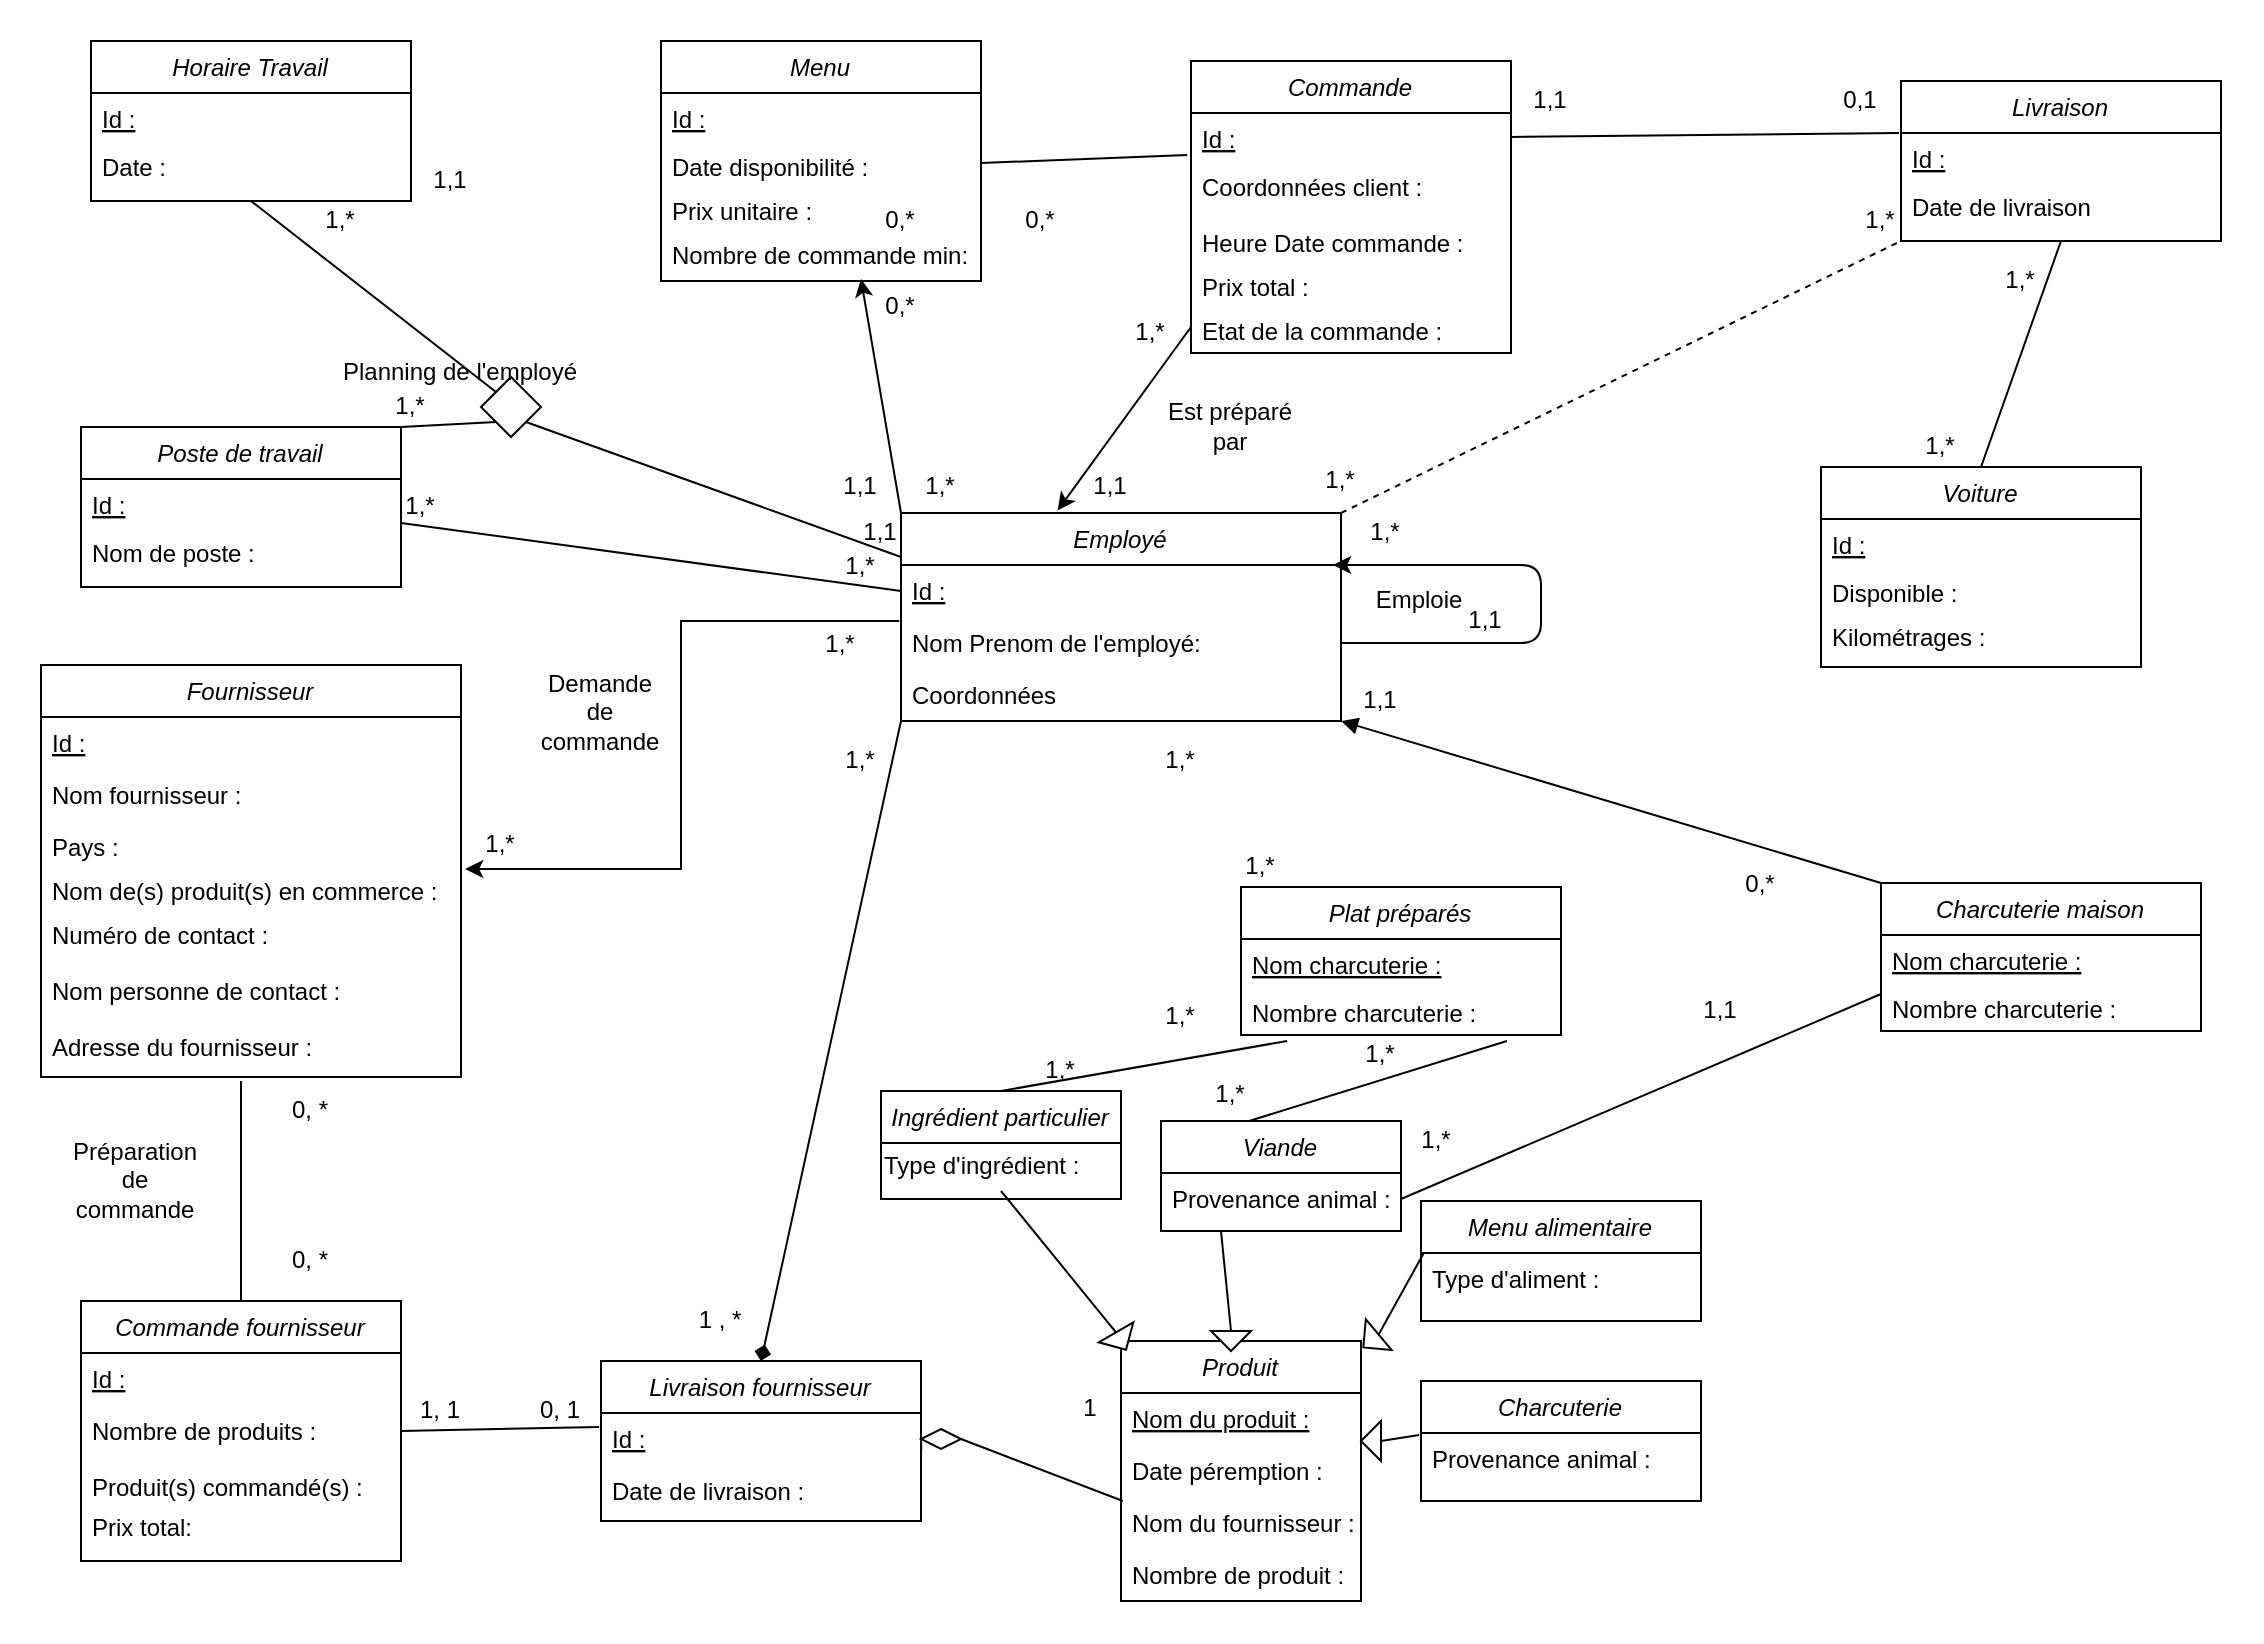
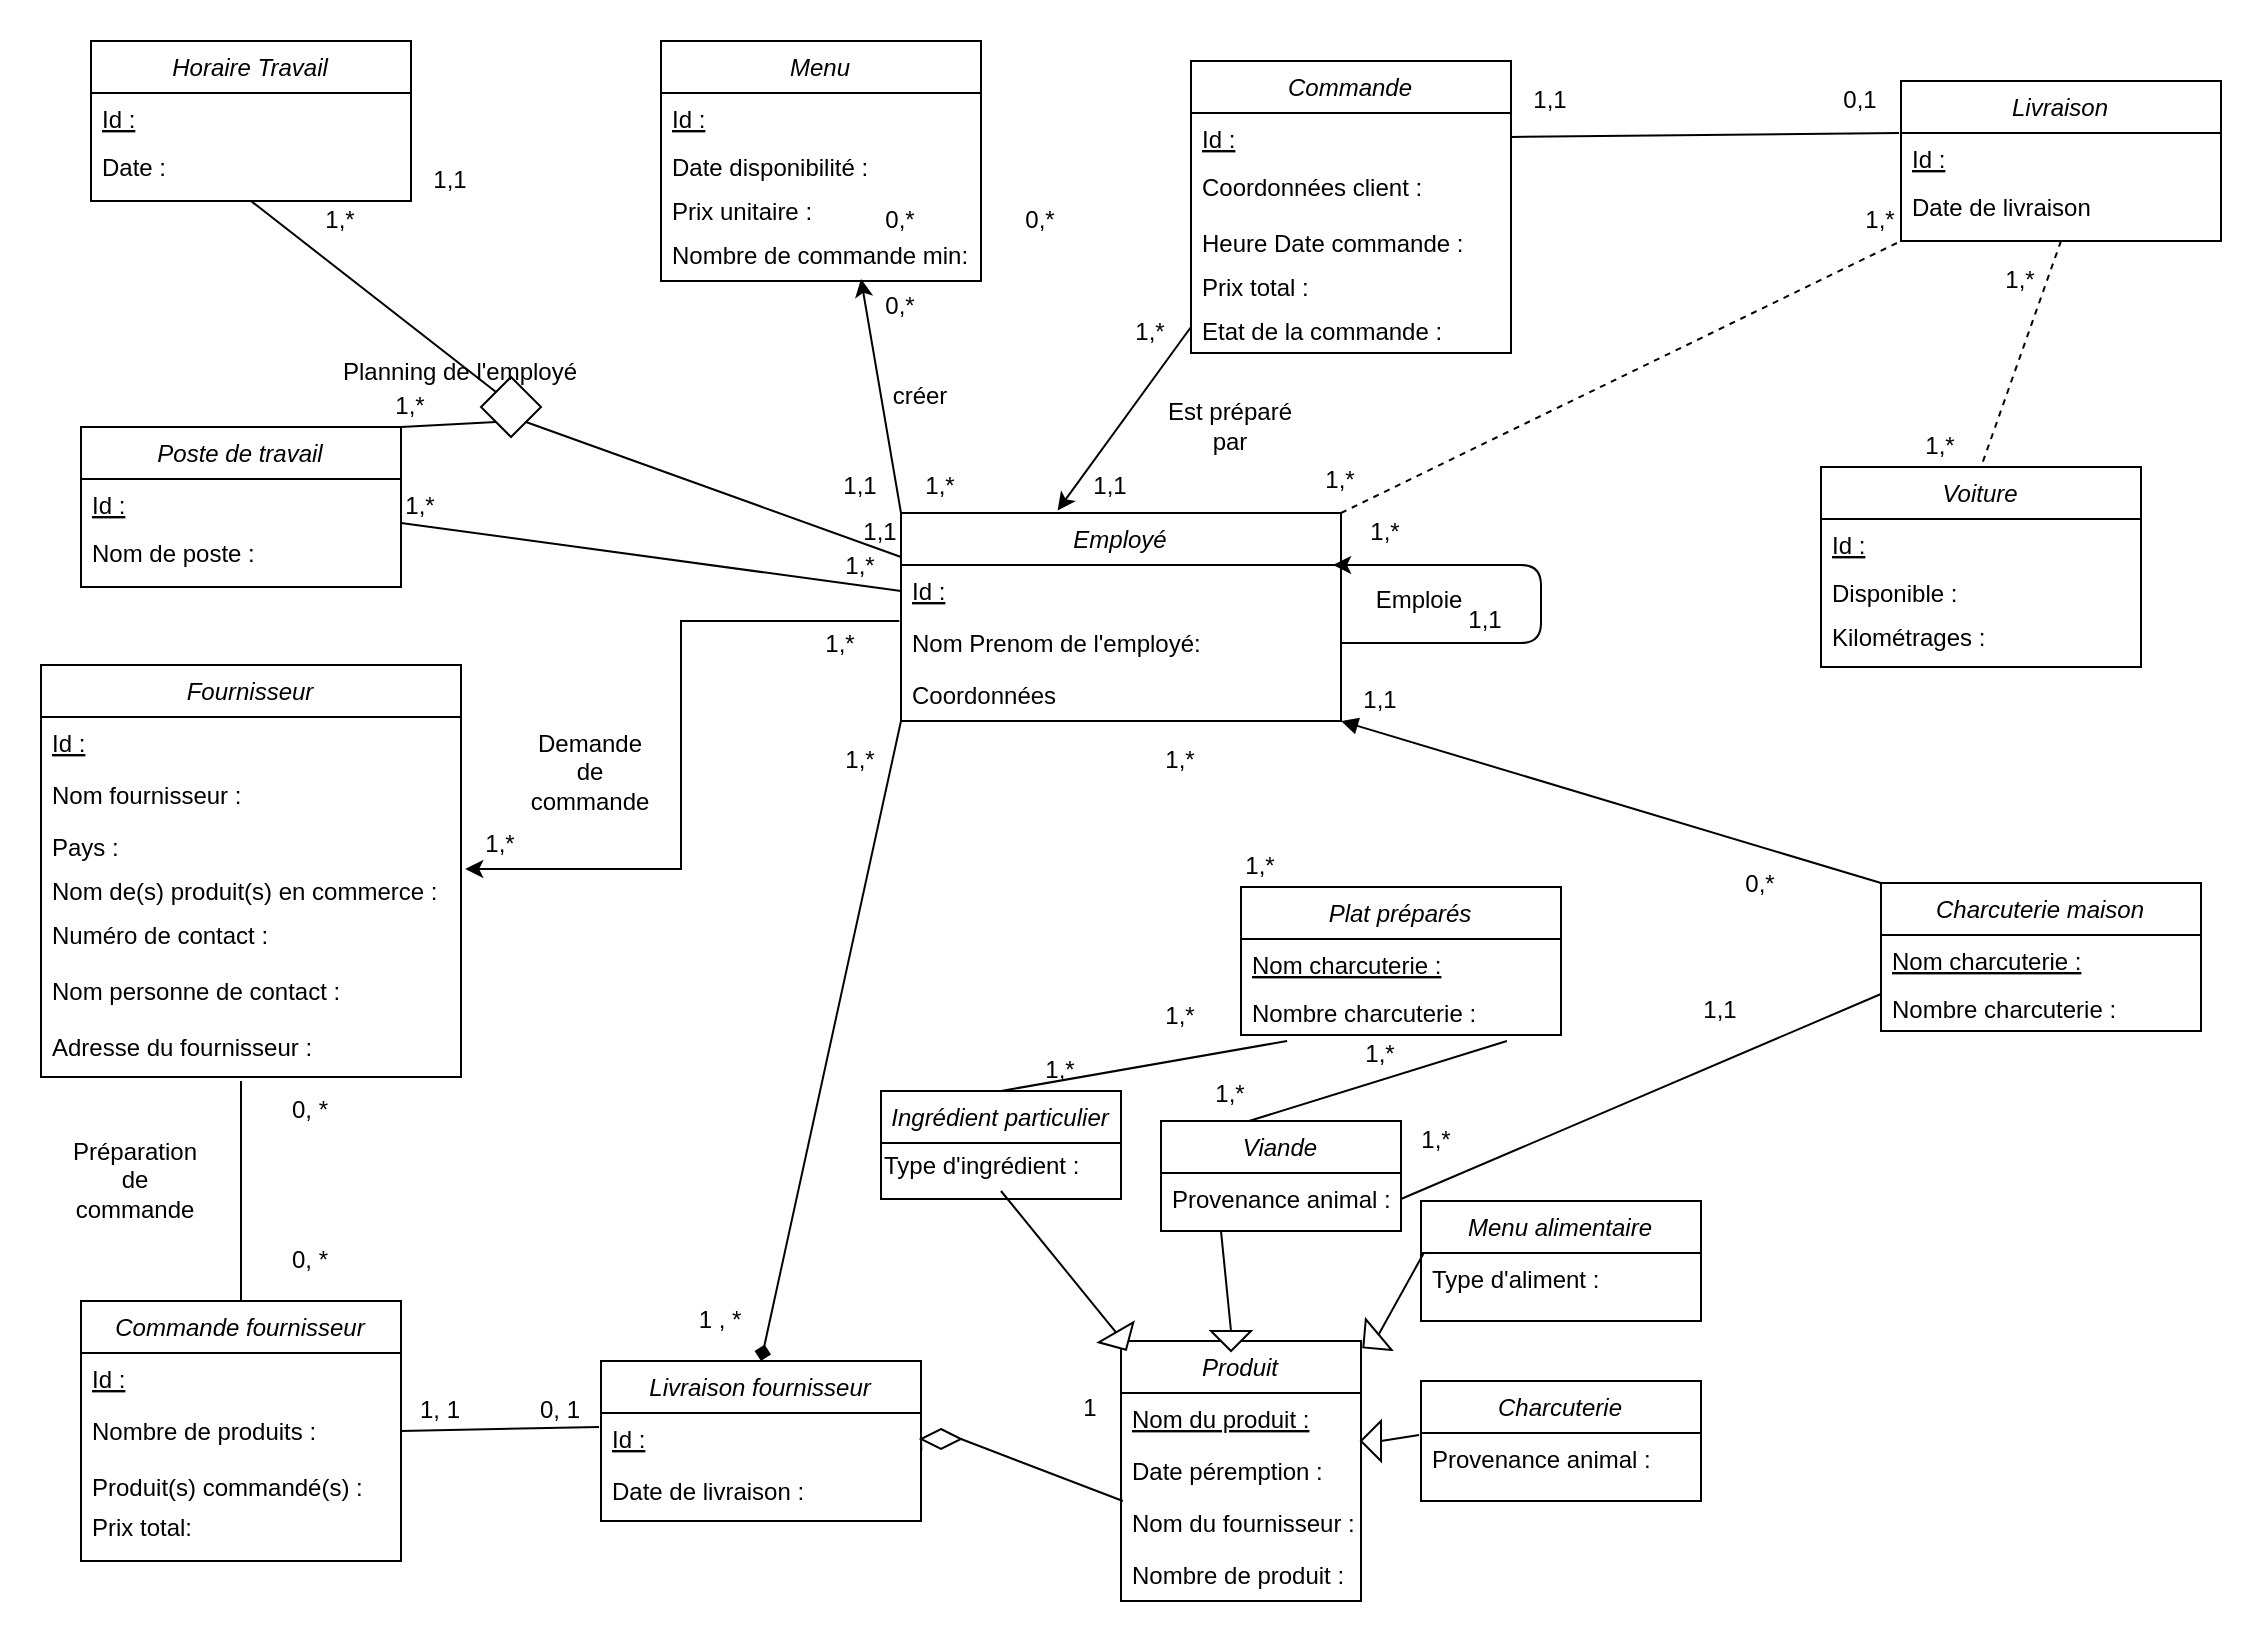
(1085, 159) -> none
(2020, 355) -> (2020, 355)
none -> (921, 397)
(601, 713) -> (591, 773)
